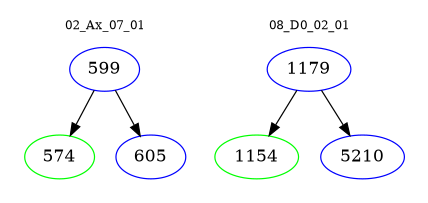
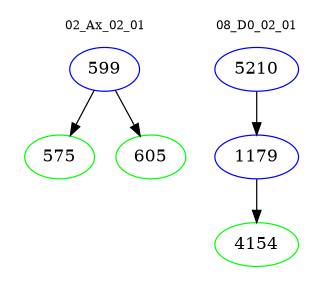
(105, 26) -> (105, 26)
(332, 108) -> (257, 107)
(60, 157) -> (60, 157)
(151, 157) -> (151, 157)
(257, 157) -> (257, 245)
